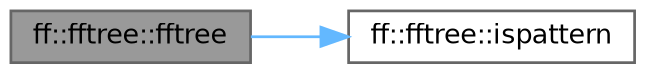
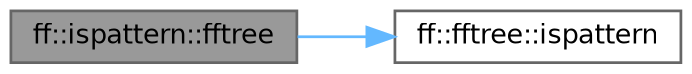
(131, 37) -> (154, 37)
